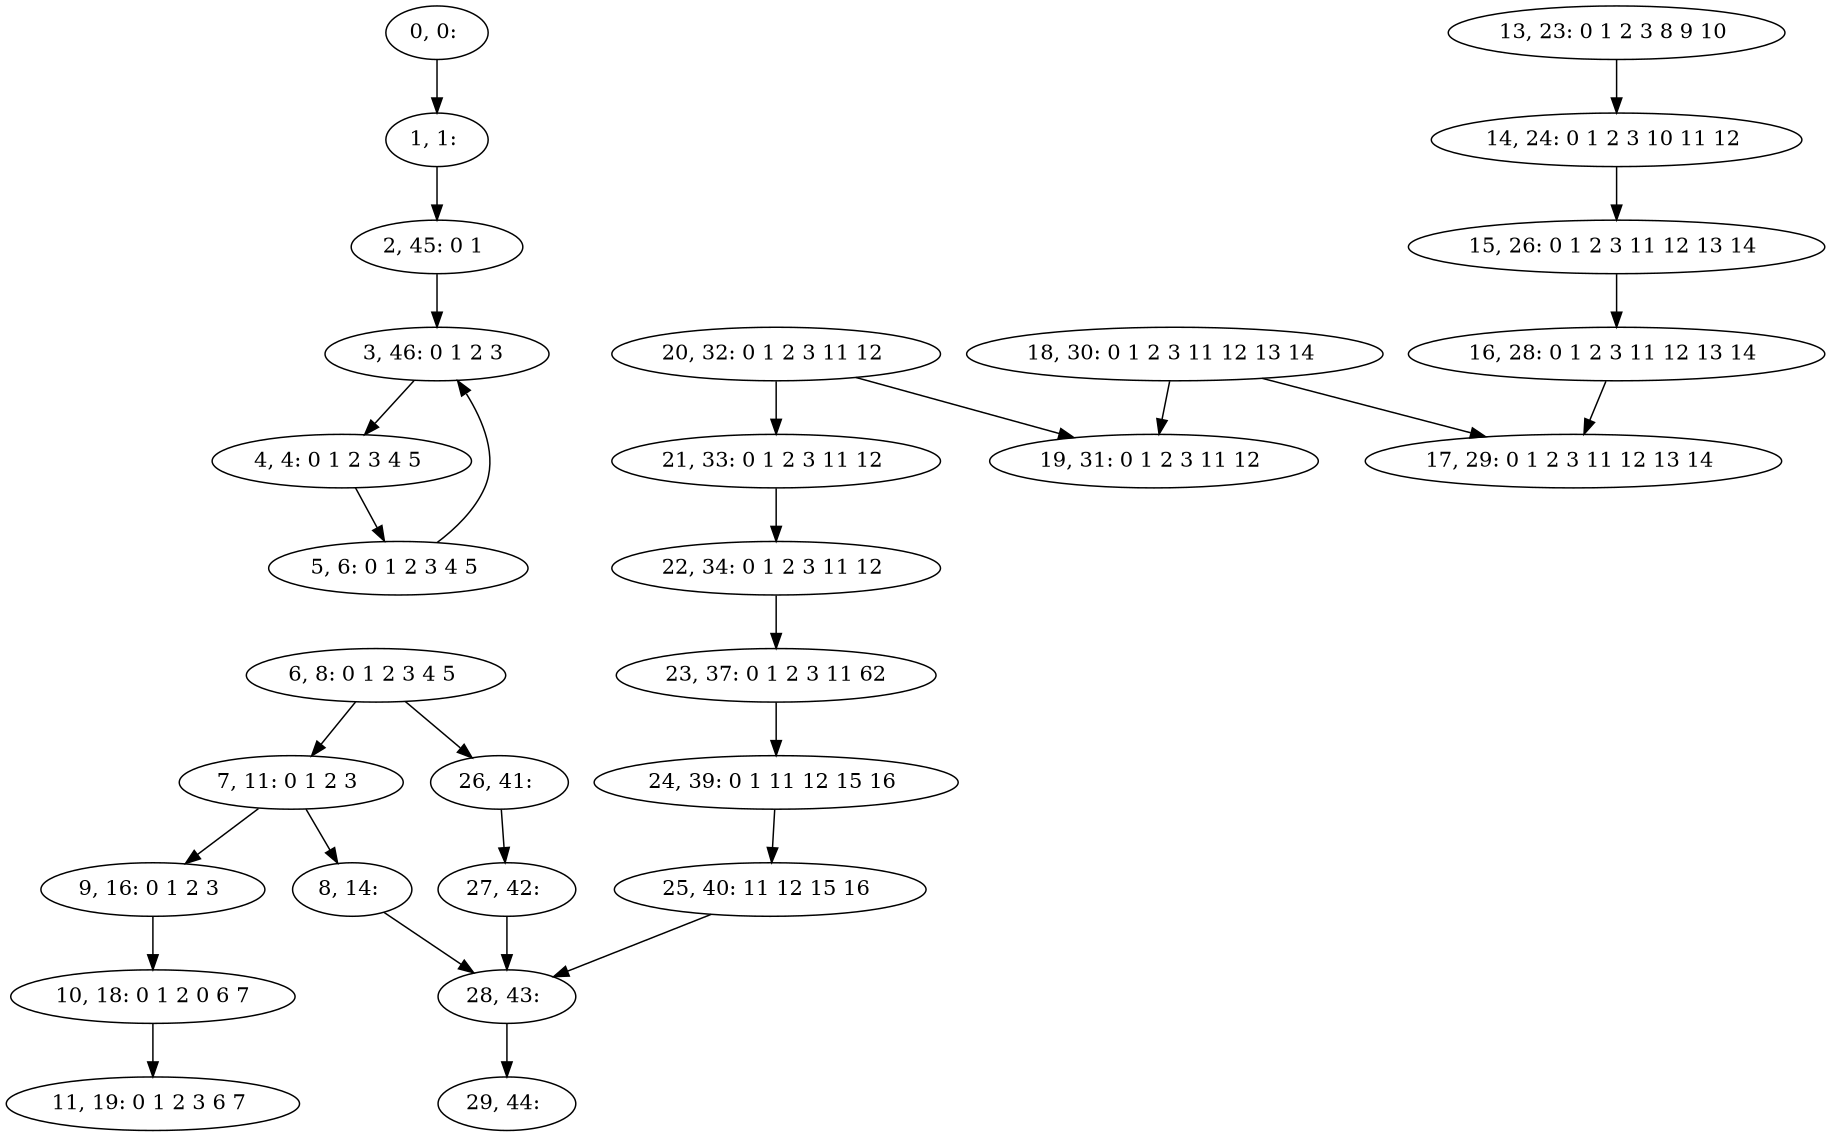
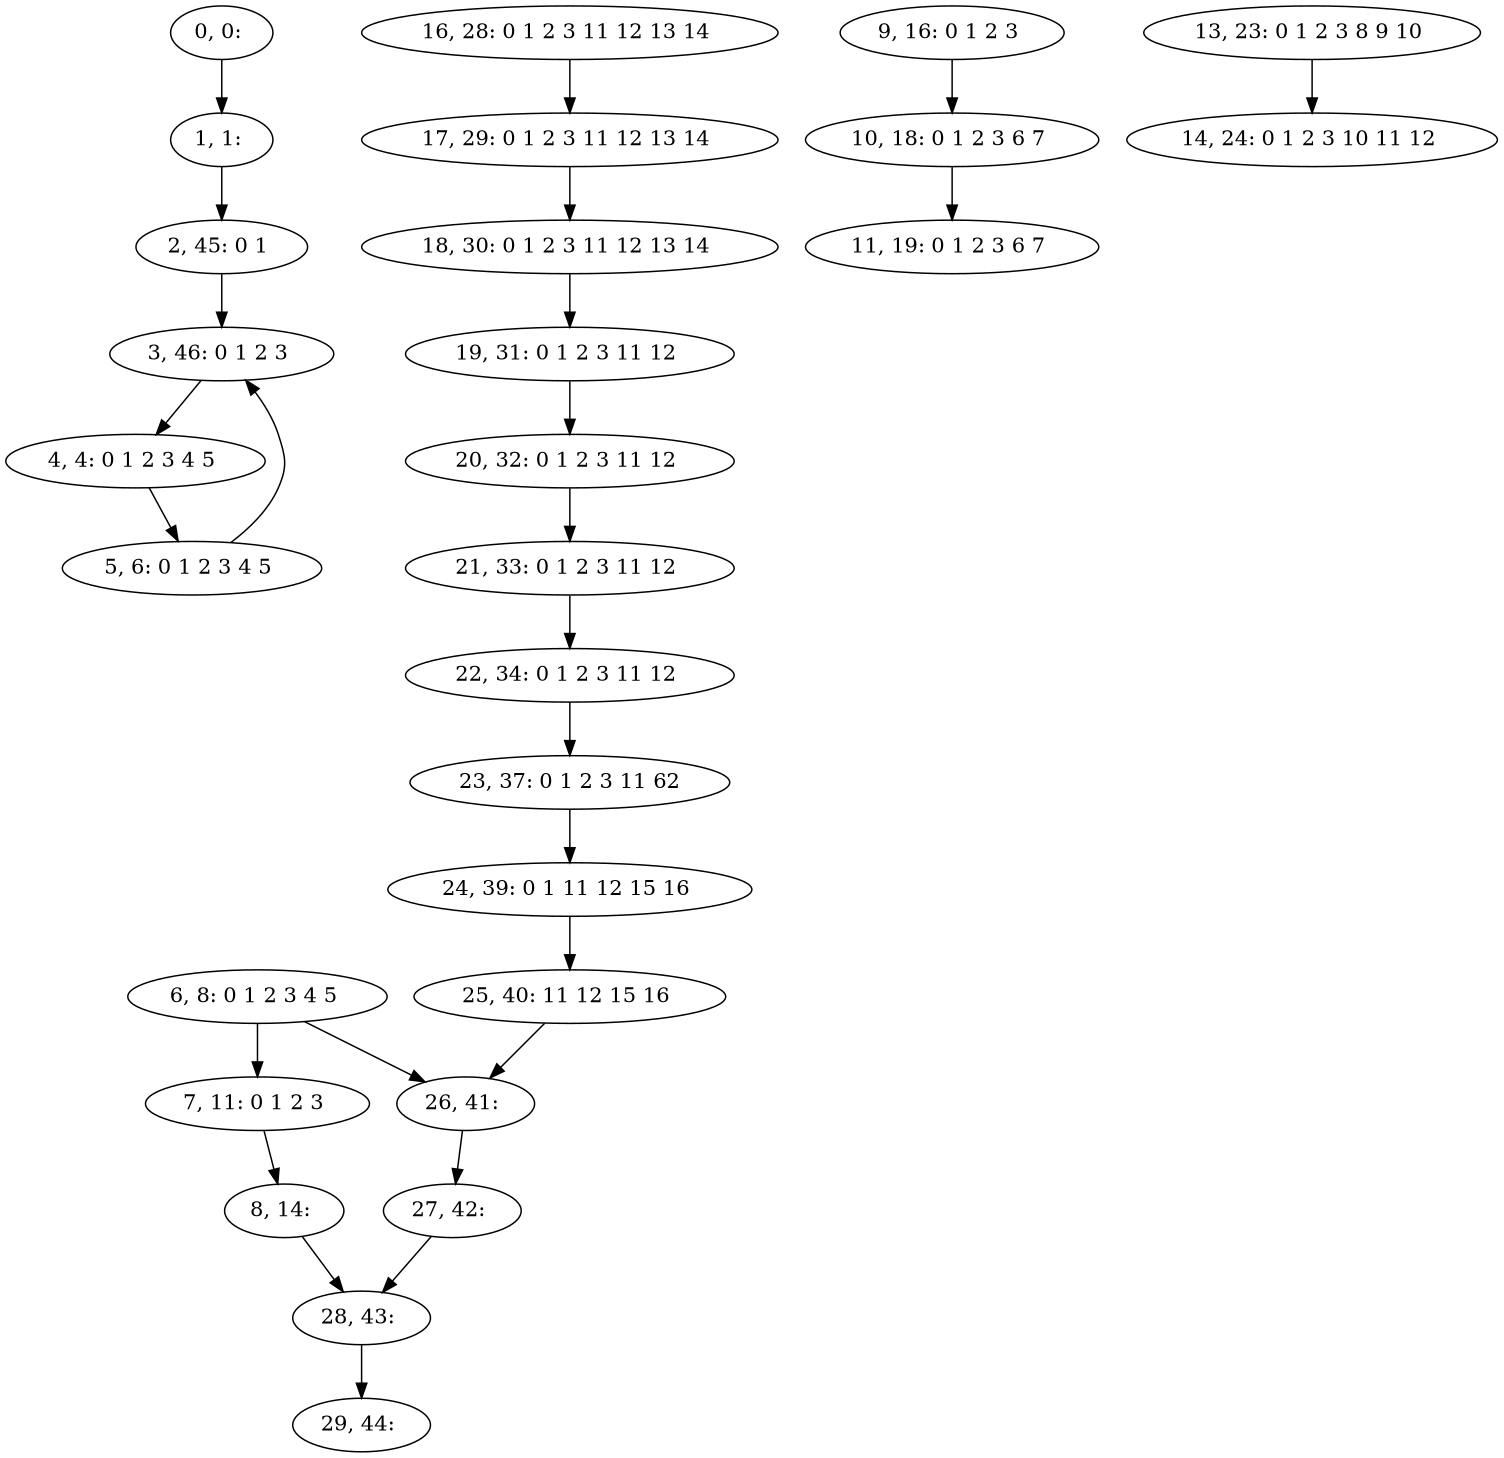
(1617, 247) -> none
(957, 405) -> (570, 400)
(1367, 406) -> (570, 186)
(228, 832) -> none
(639, 943) -> (523, 1045)
(153, 997) -> (952, 140)
